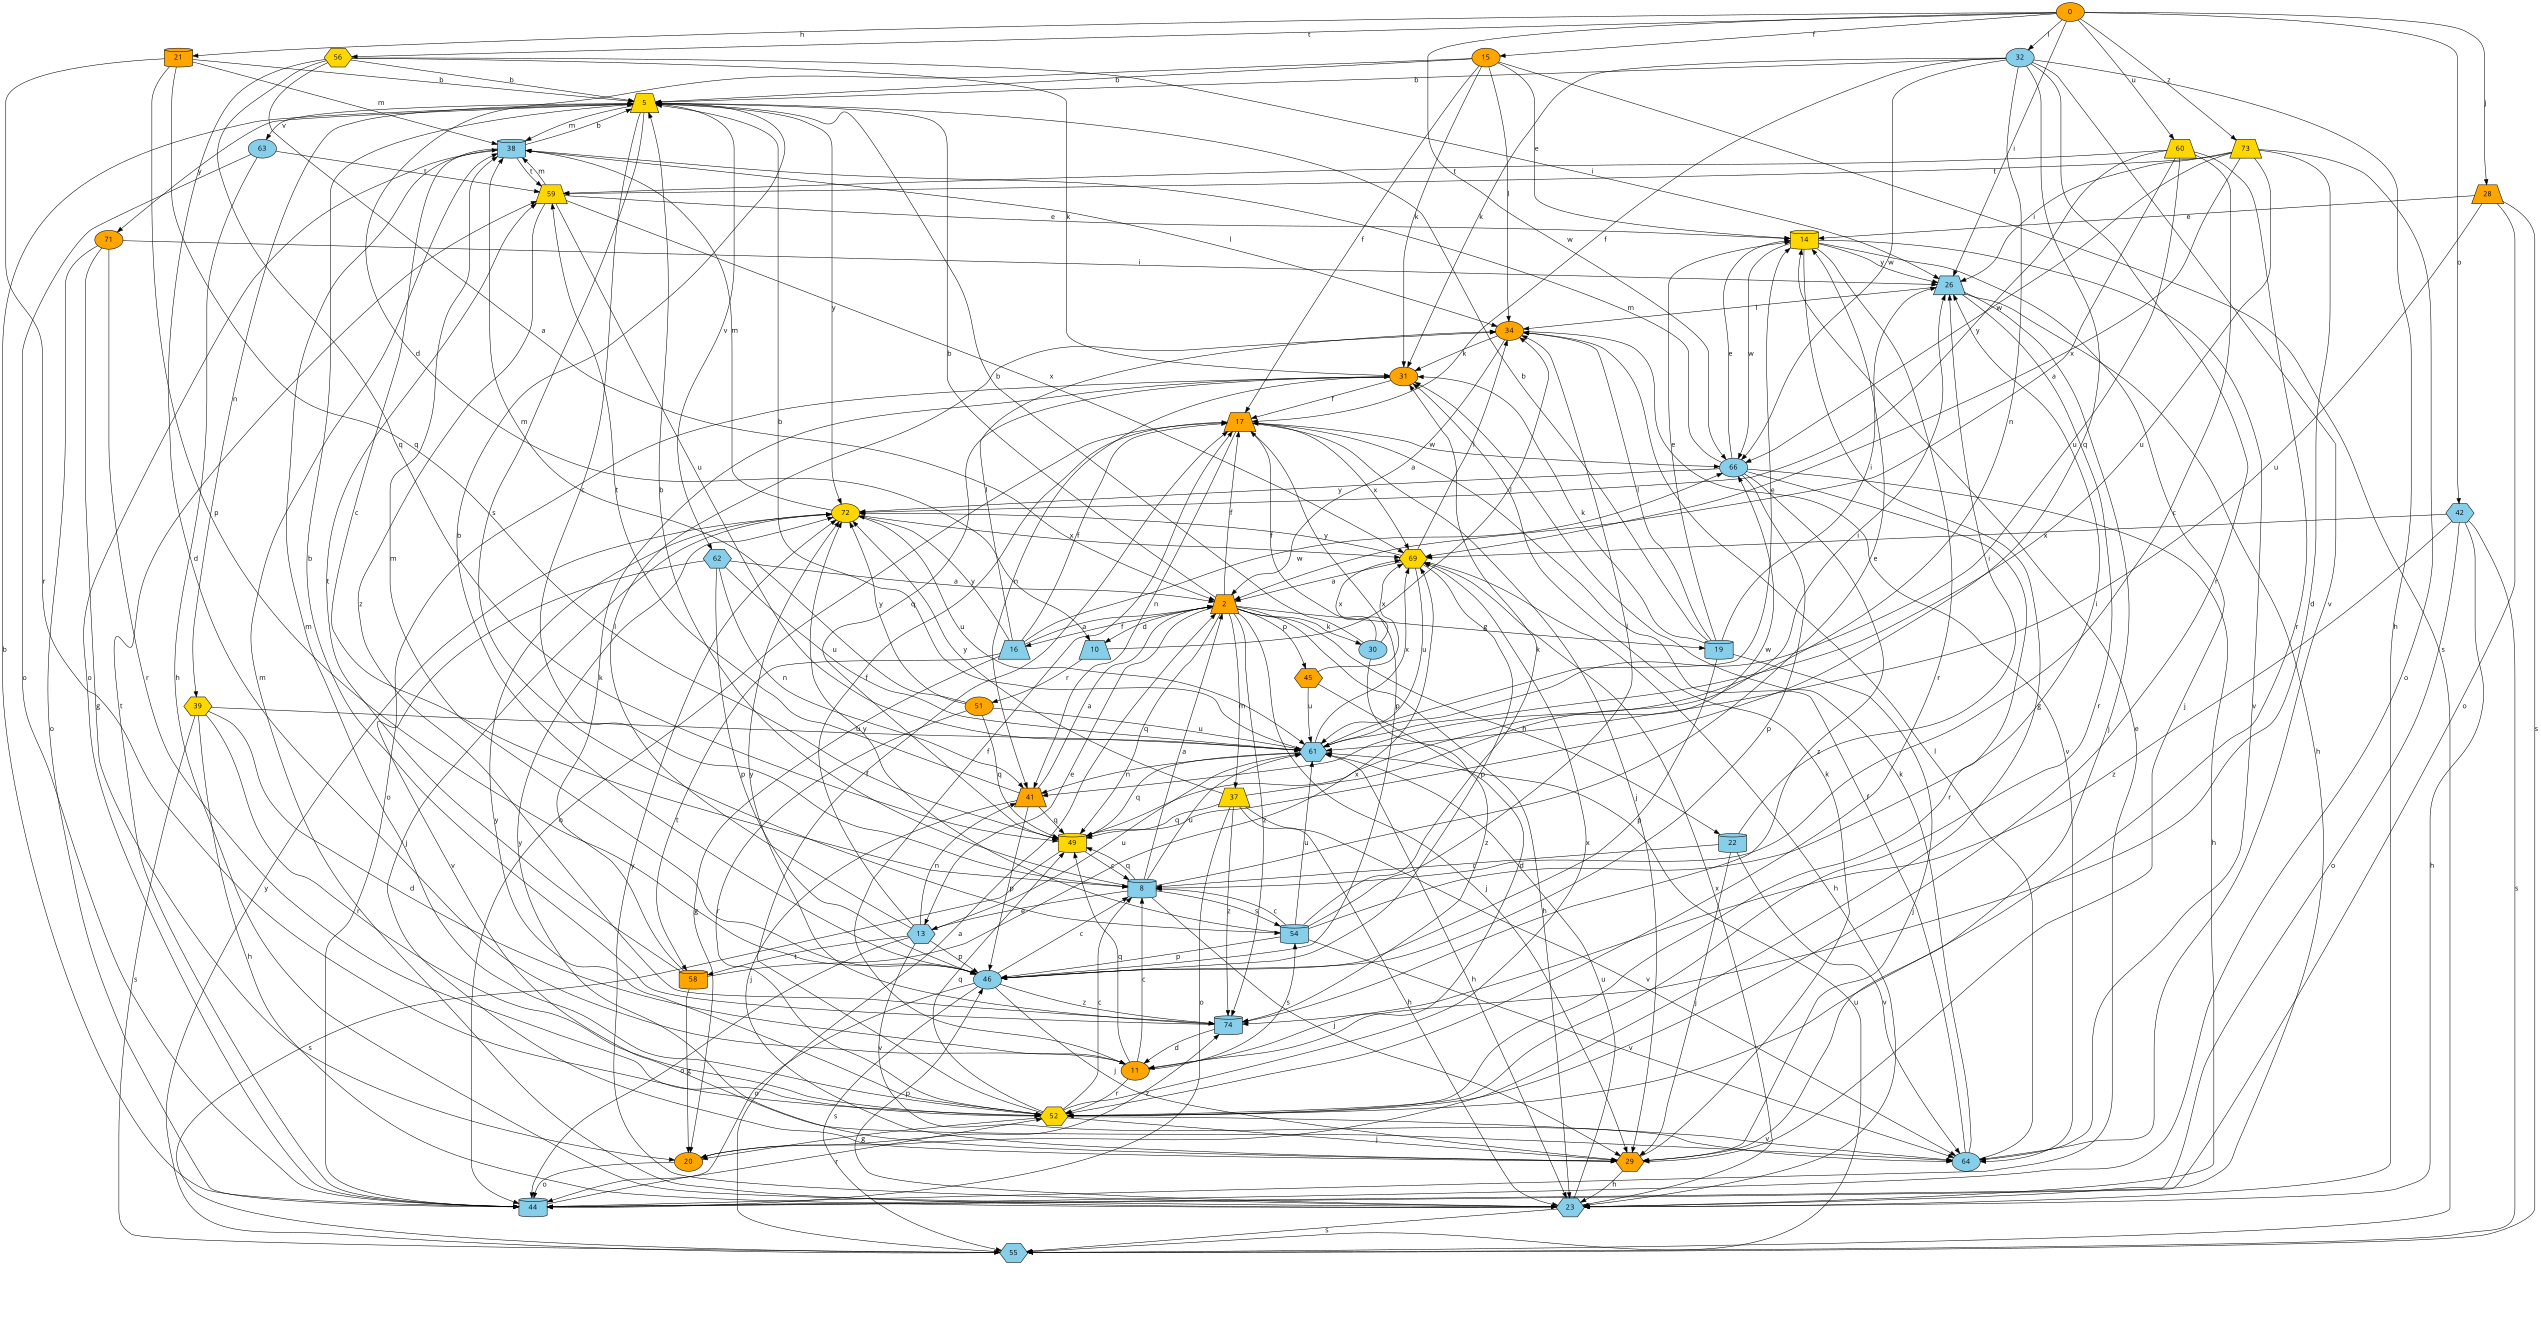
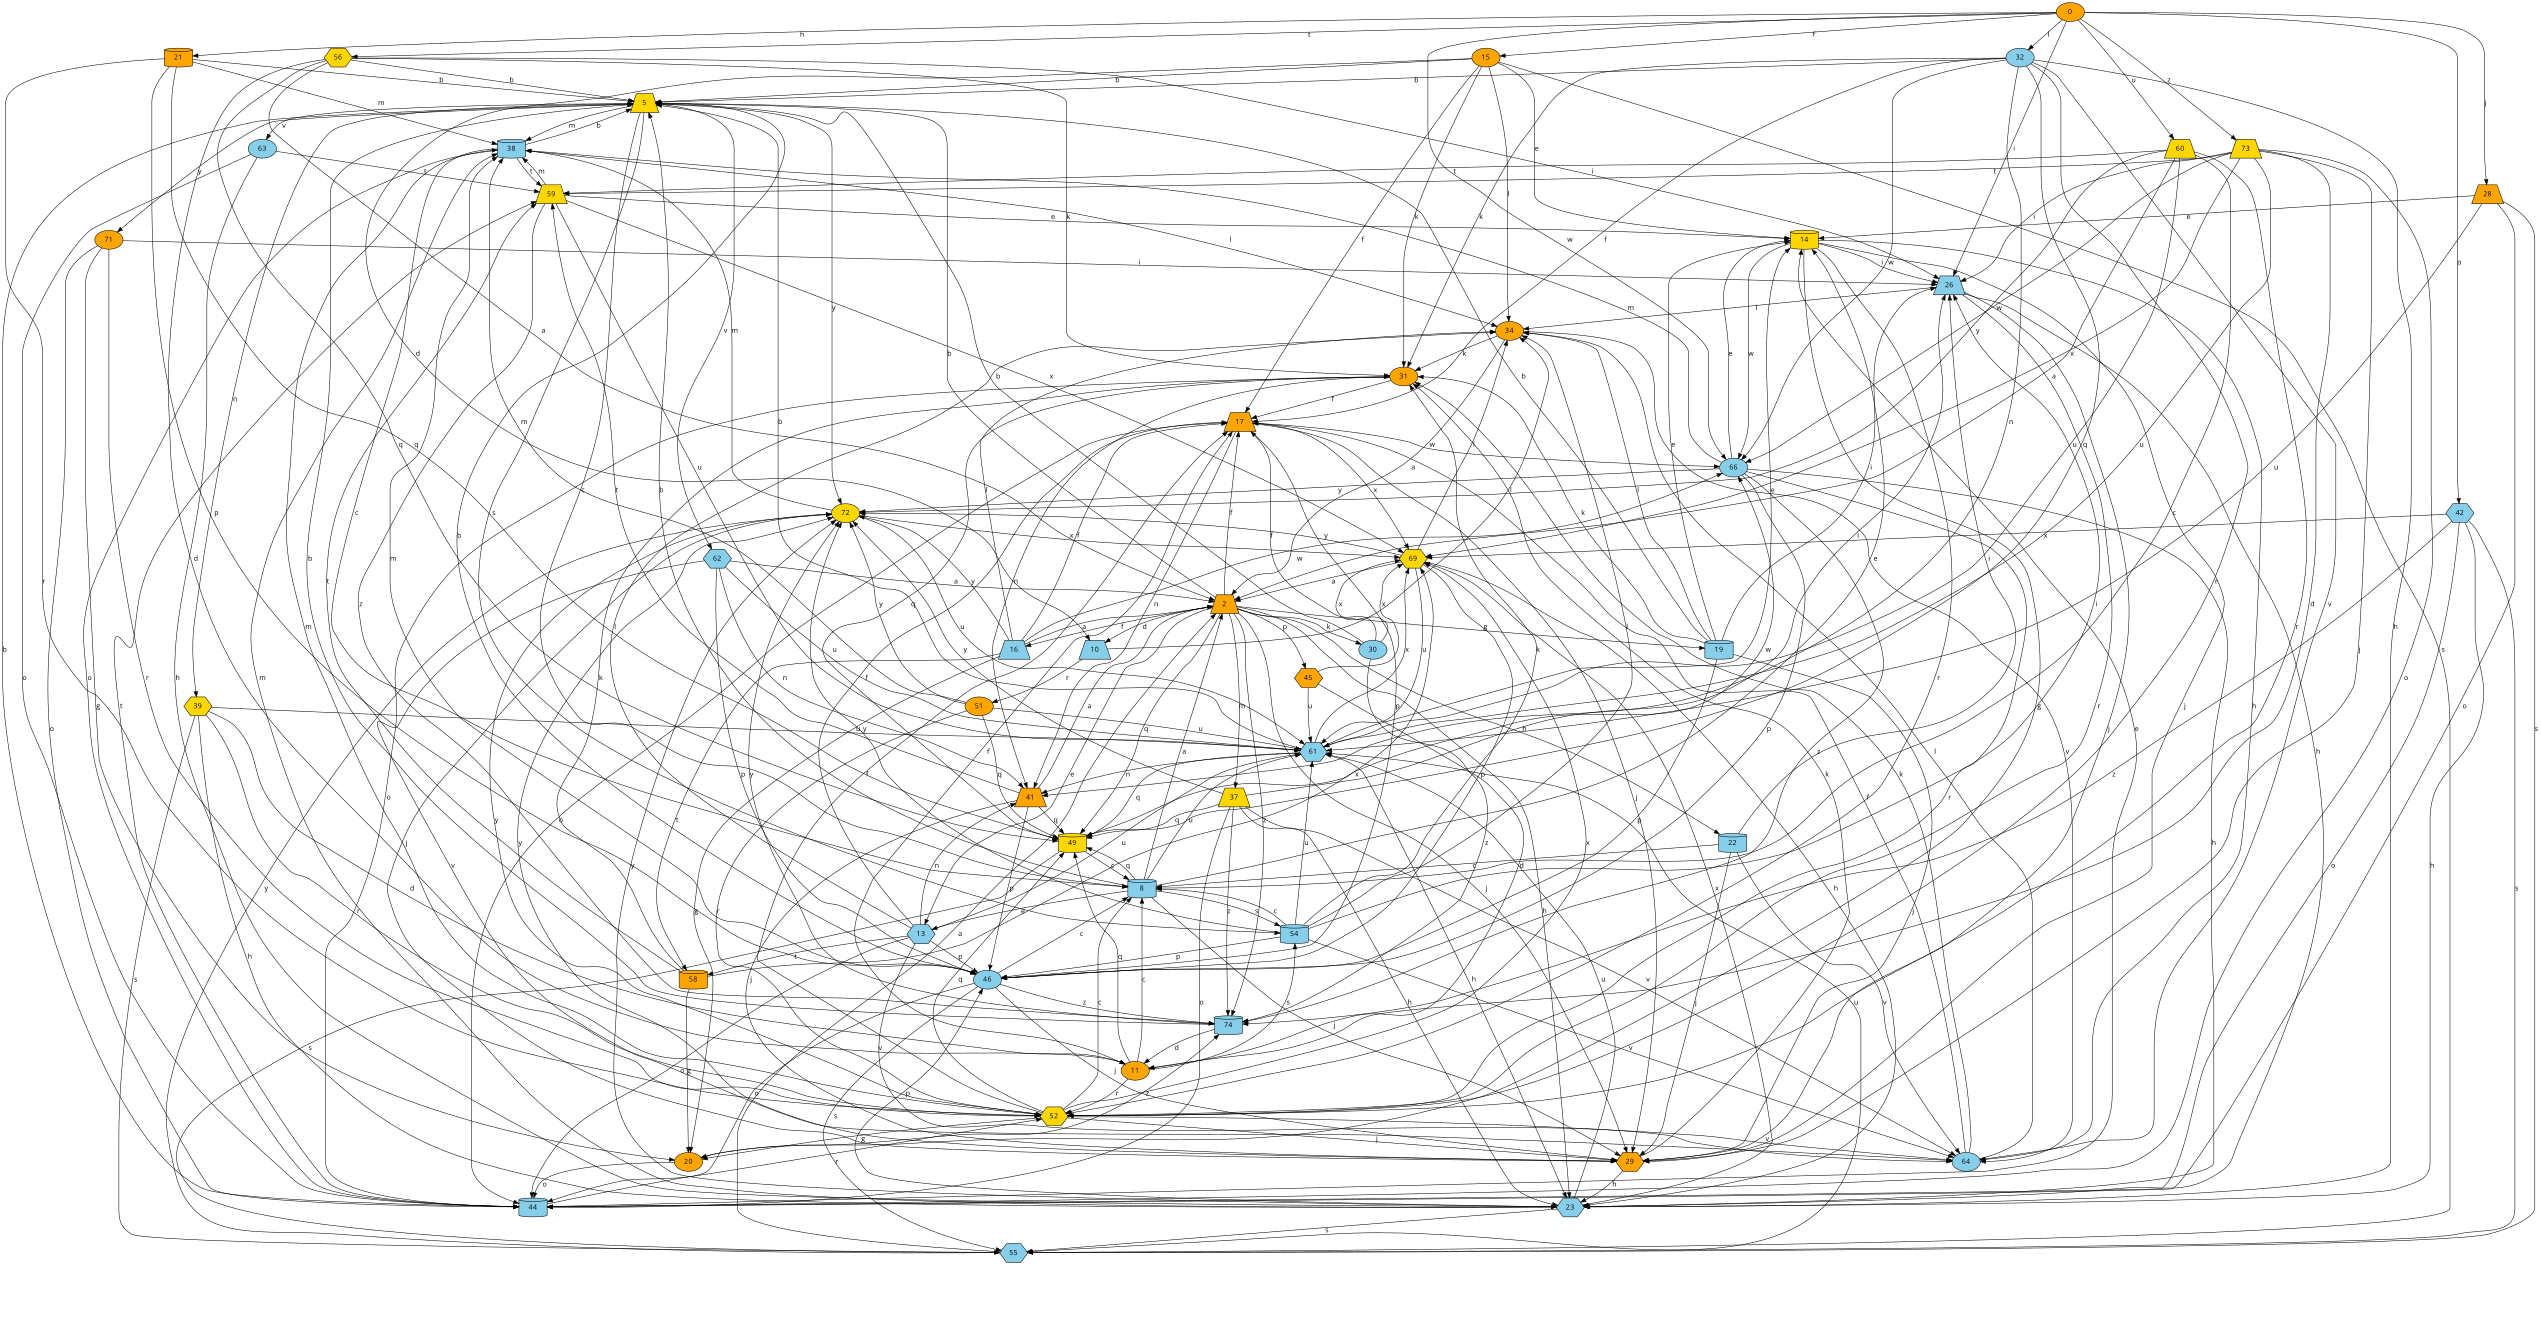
(1882, 263) -> (1882, 263)
(2254, 706) -> (2254, 706)
none -> (2256, 772)
